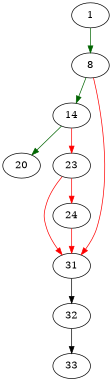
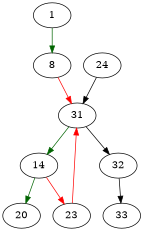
(82, 87) -> (60, 138)
(72, 187) -> none
(72, 237) -> (91, 87)
